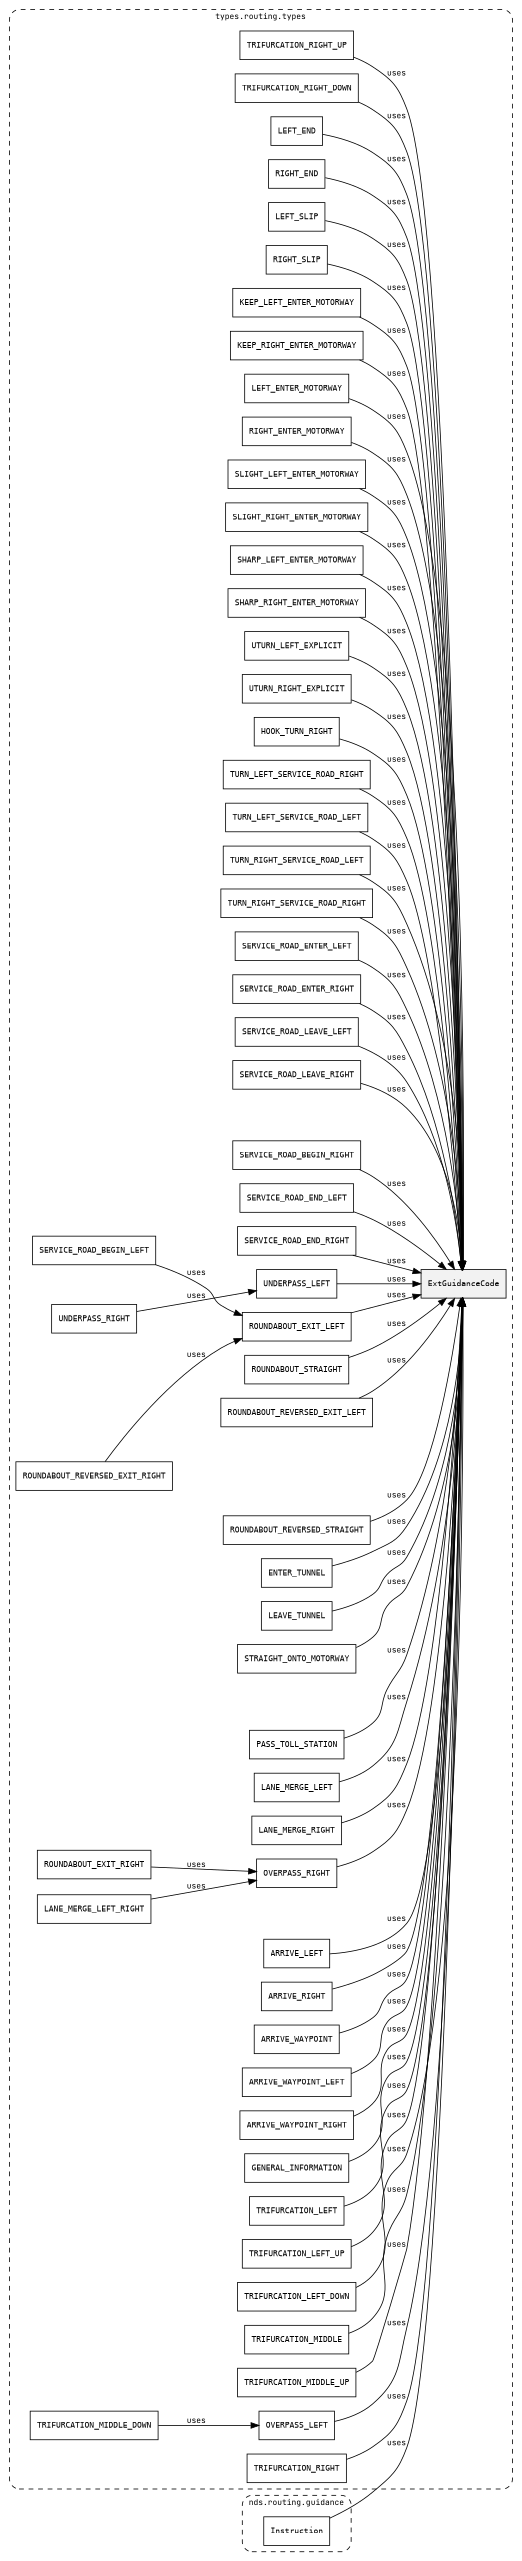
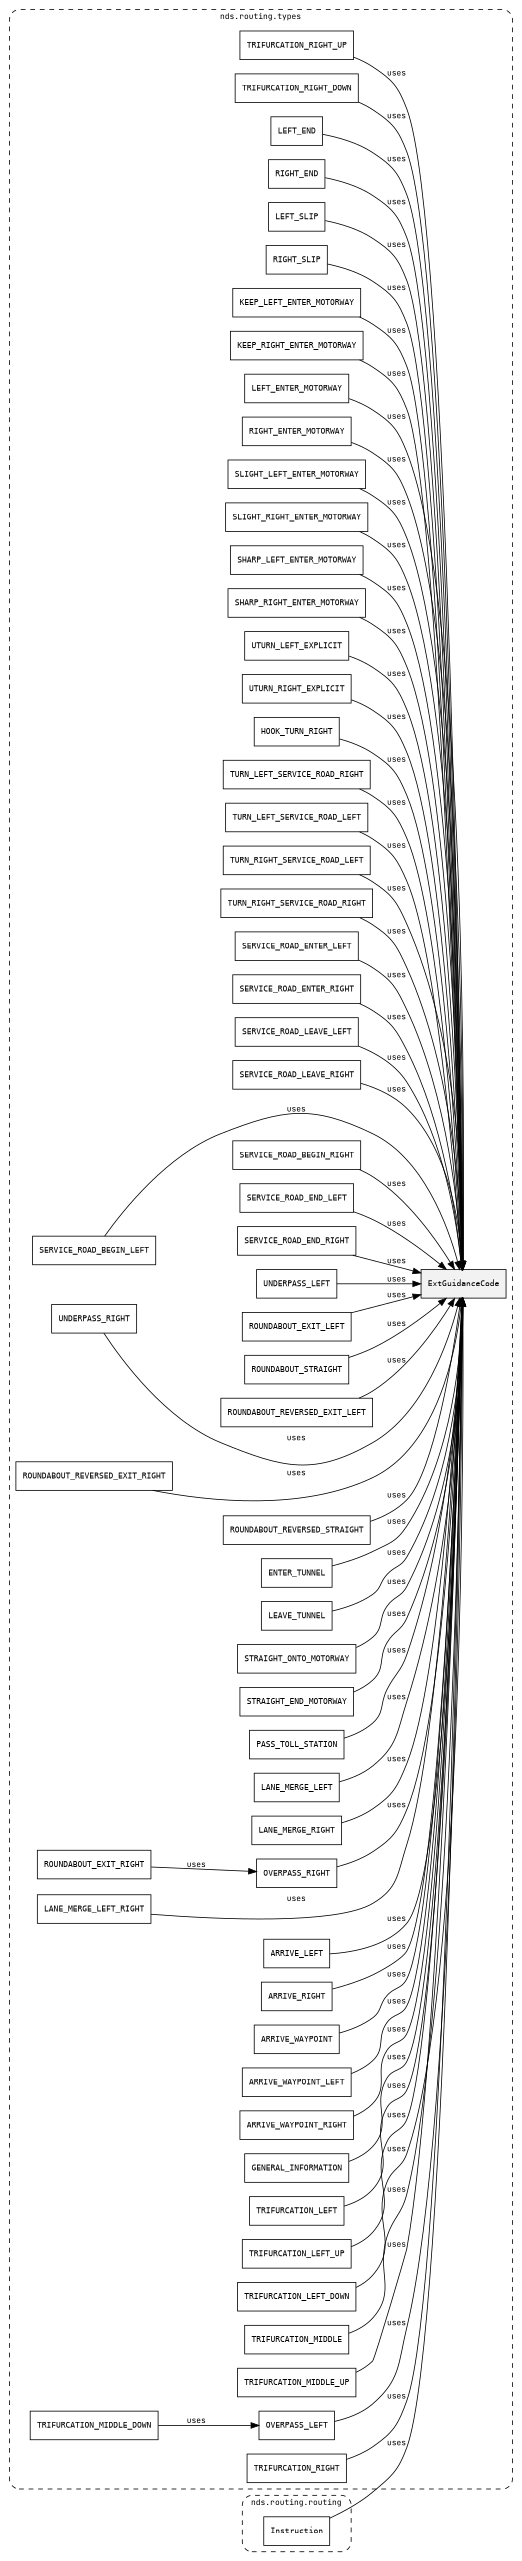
(261, 17) -> (261, 17)
(199, 1284) -> (297, 1113)
(193, 1302) -> (298, 1465)
(163, 1394) -> (362, 1482)
none -> (297, 1702)
(200, 1890) -> (420, 1785)
(297, 2503) -> (297, 2503)
